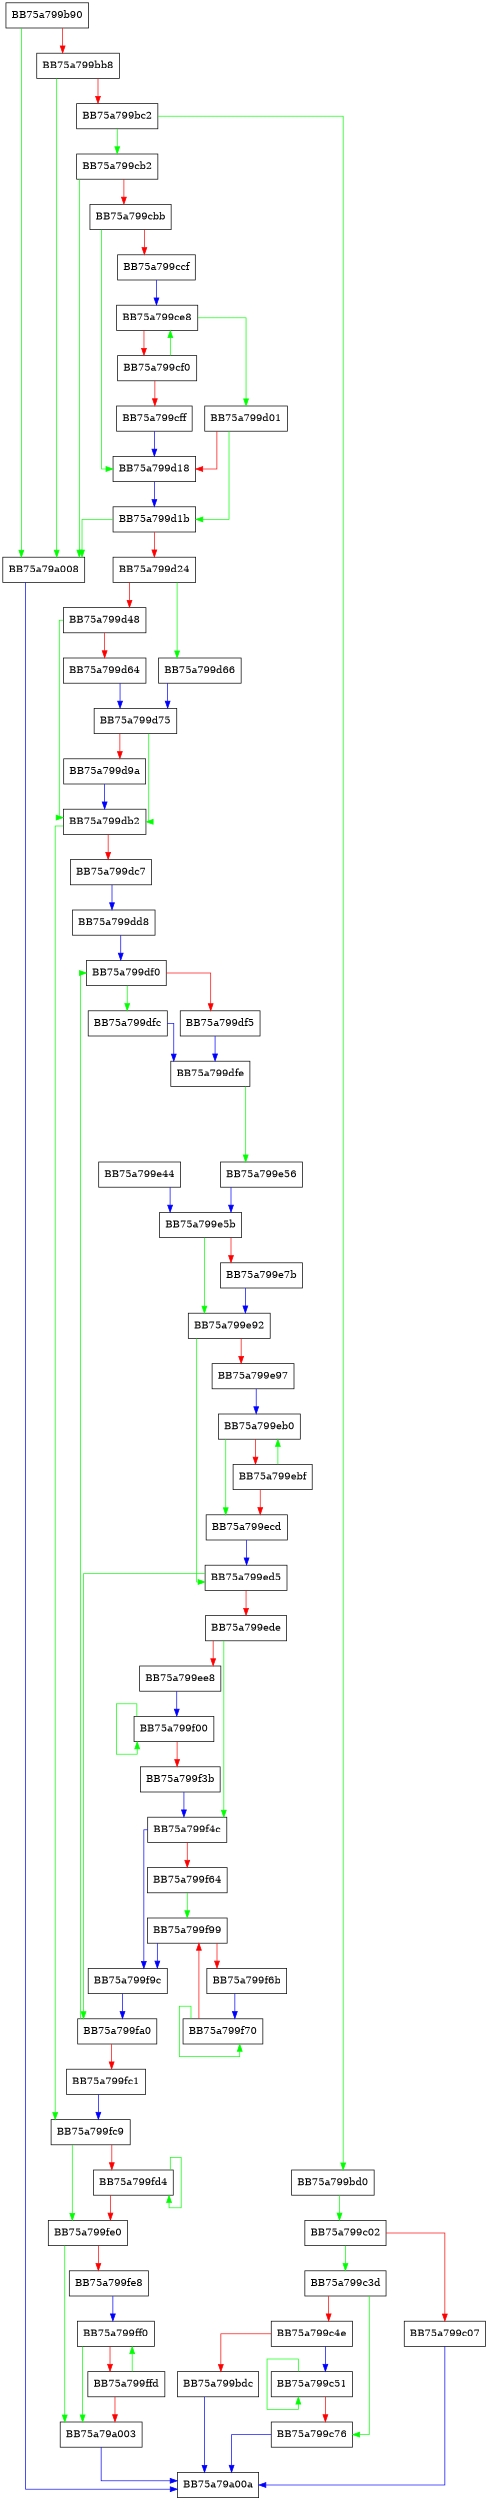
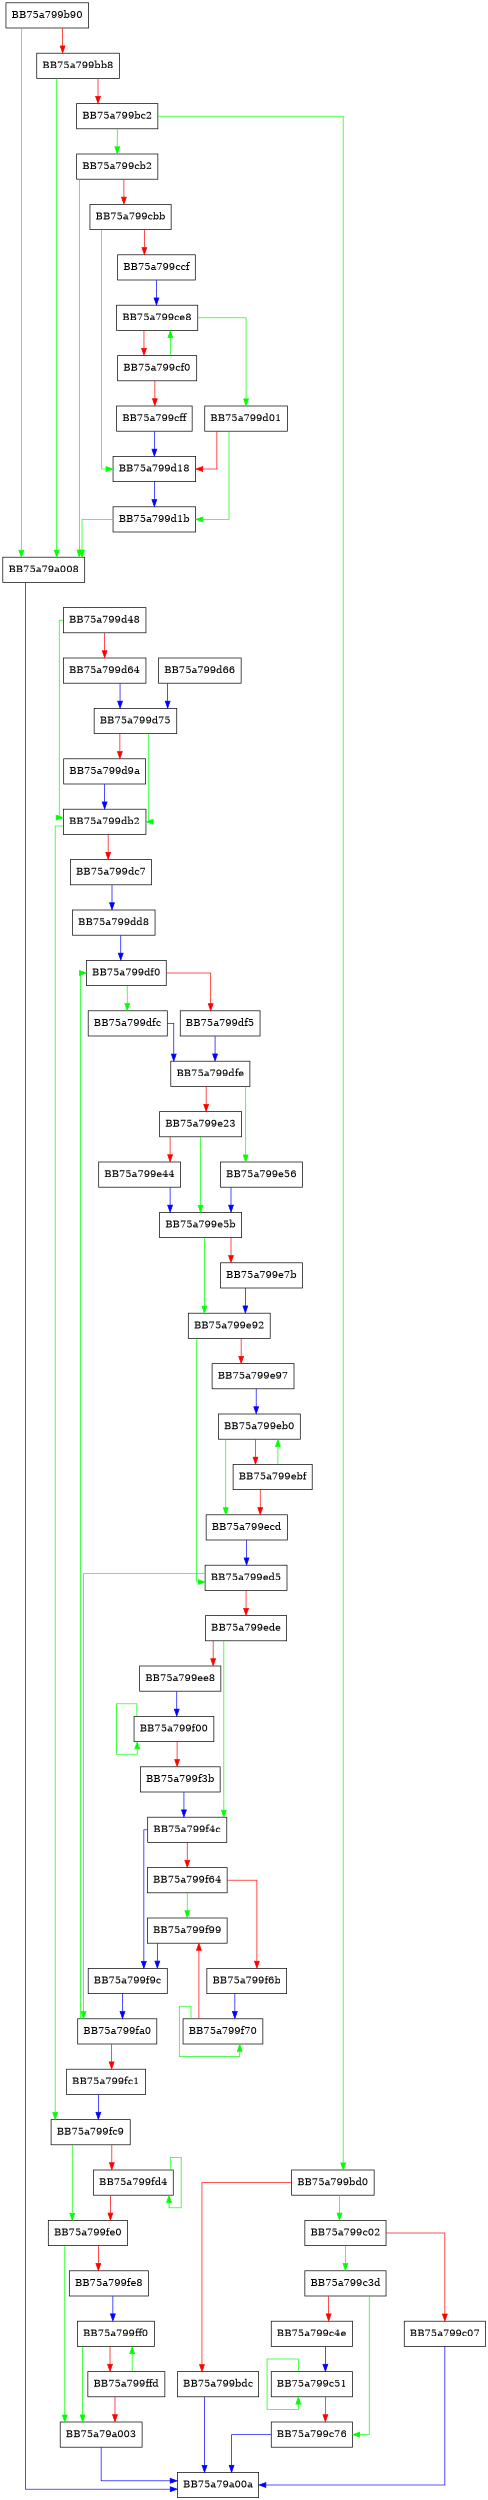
(154, 570) -> none
none -> (201, 1124)
(217, 1952) -> (257, 1906)
(231, 2334) -> (202, 2229)
